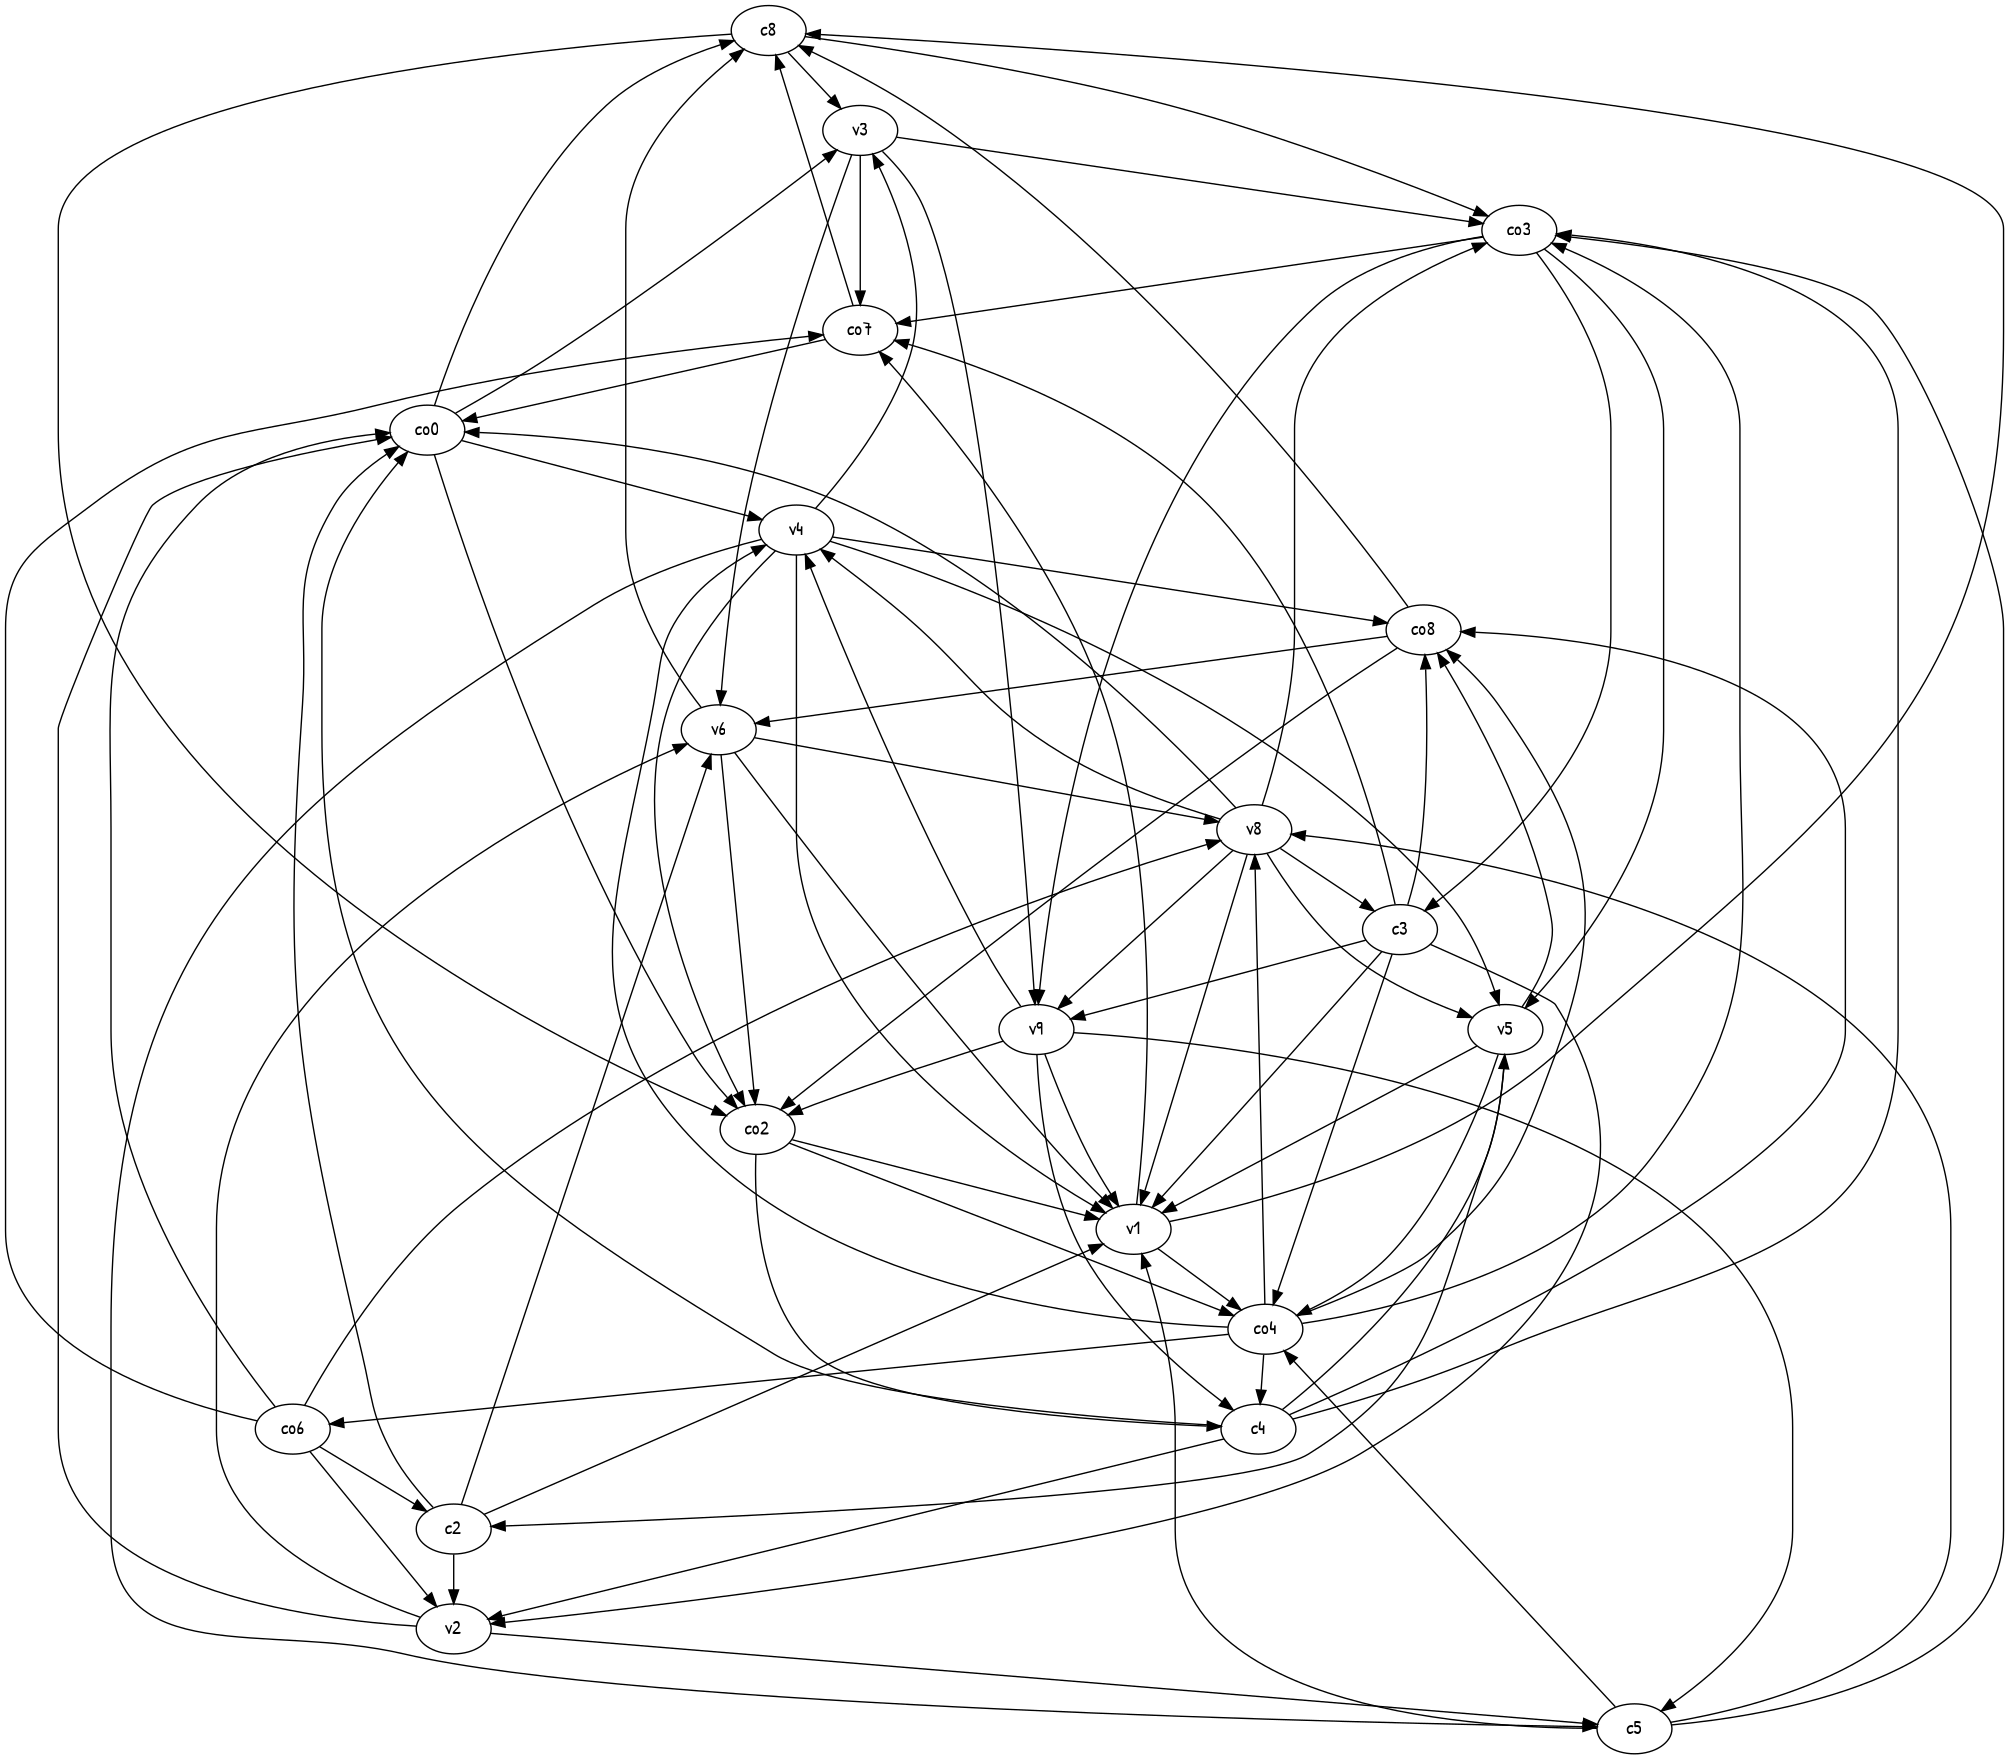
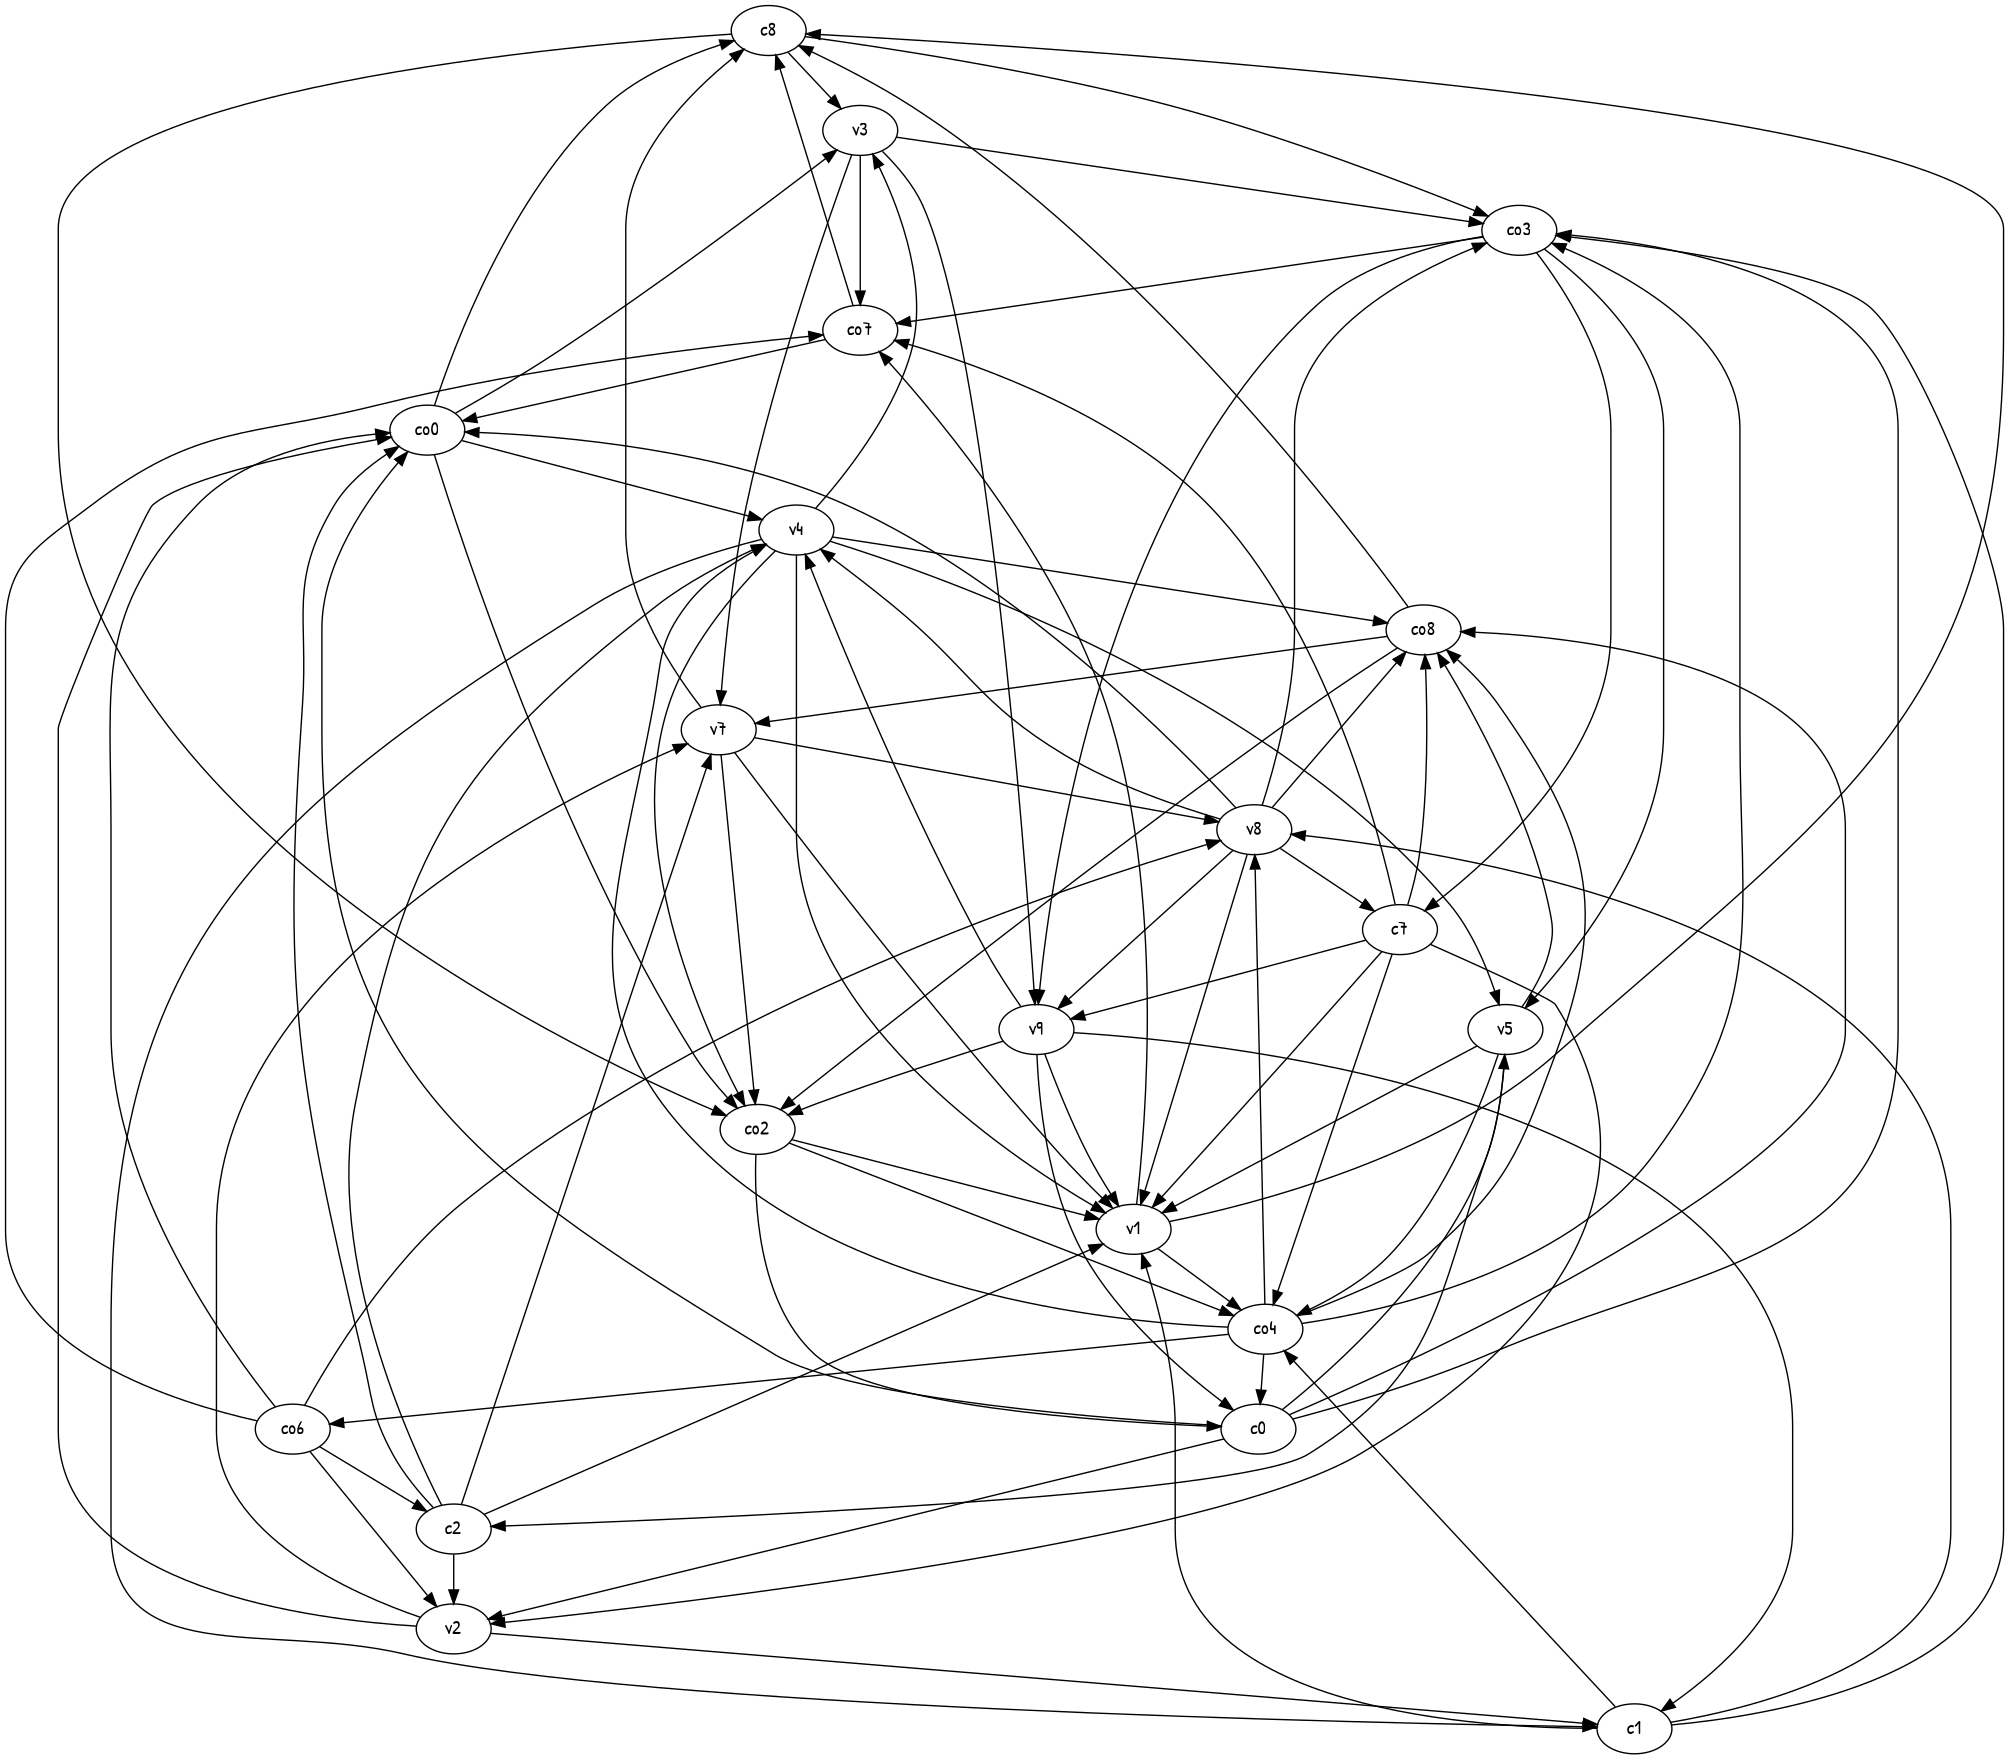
(719, 730) -> (719, 730)
(1400, 930) -> (1400, 930)
(1352, 956) -> (1335, 735)
none -> (389, 960)
(1258, 1429) -> (1258, 1429)
(1634, 1729) -> (1634, 1729)
